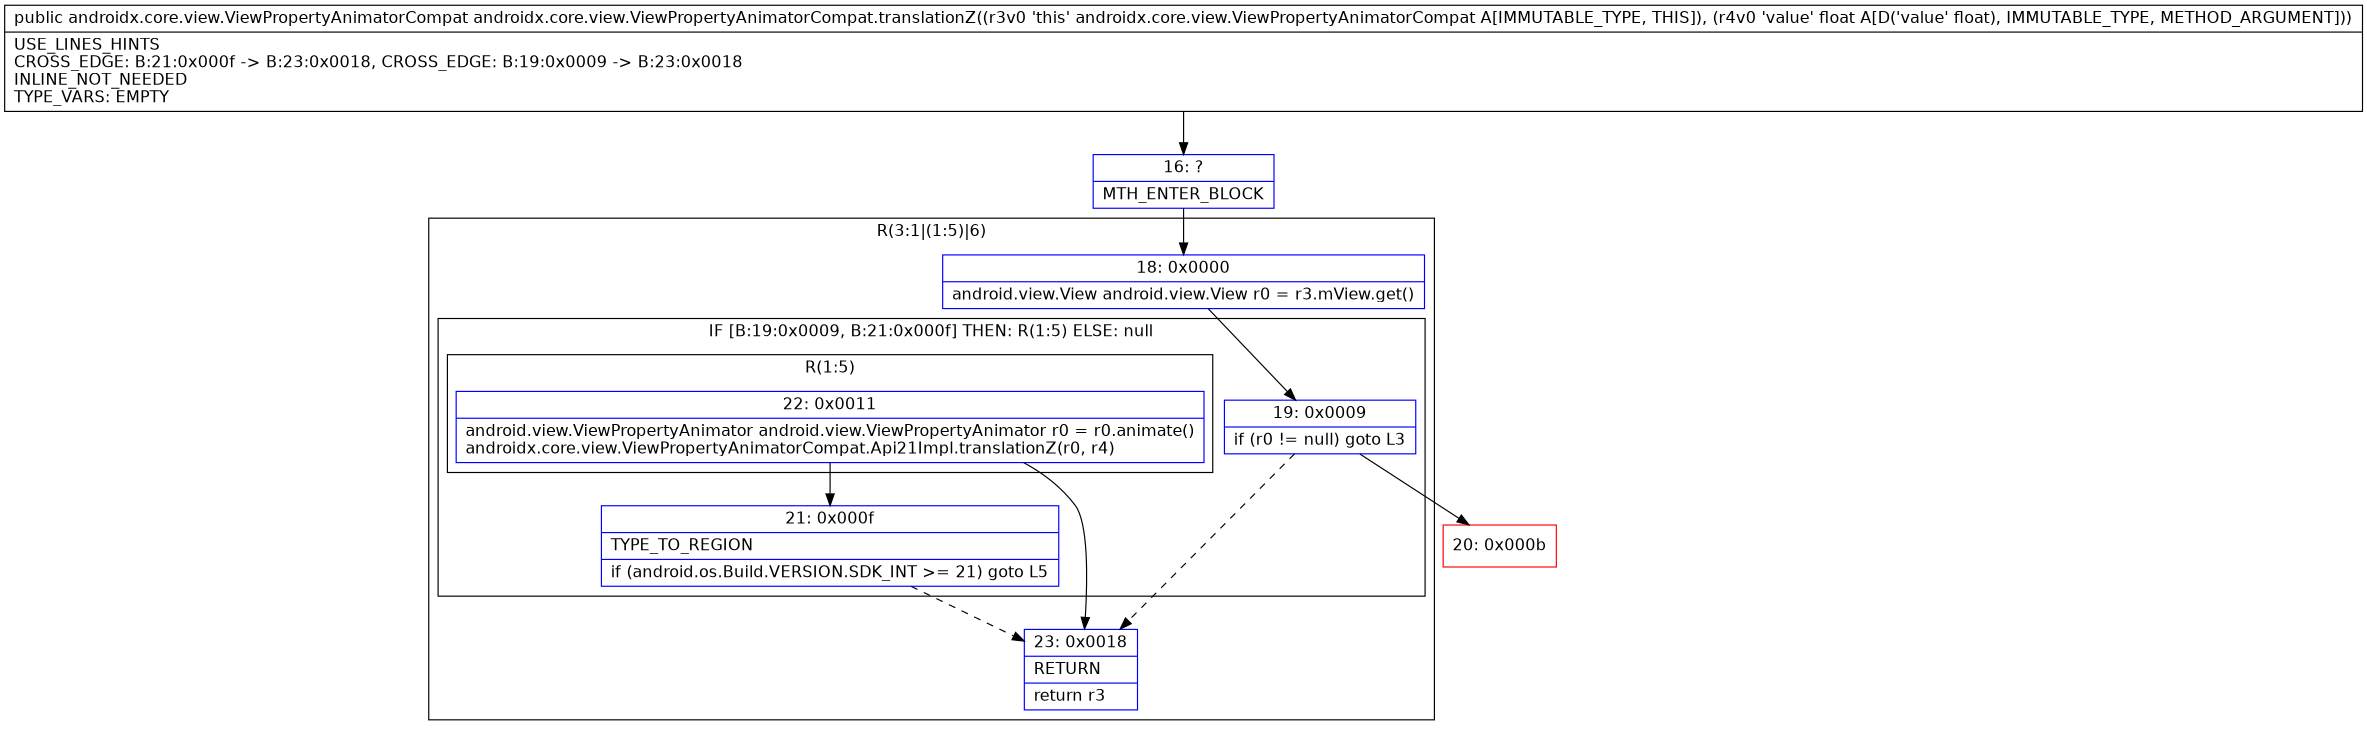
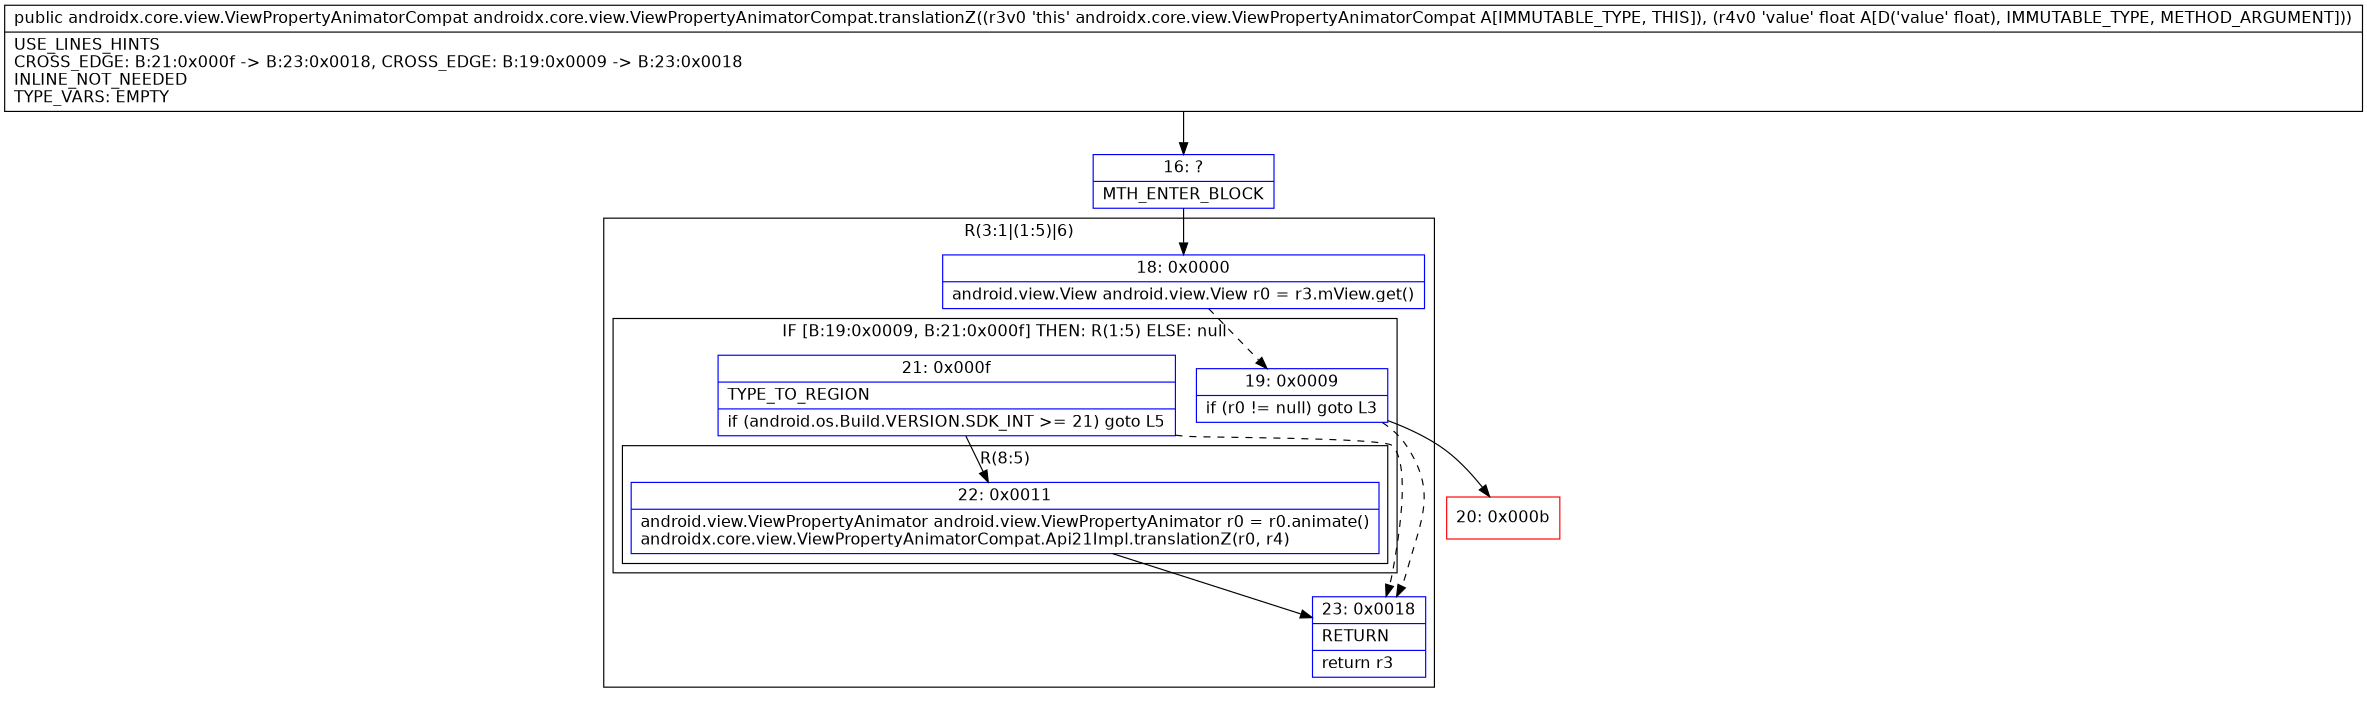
(1248, 350) -> (1234, 334)
(830, 368) -> (1005, 459)
(830, 480) -> (975, 454)
